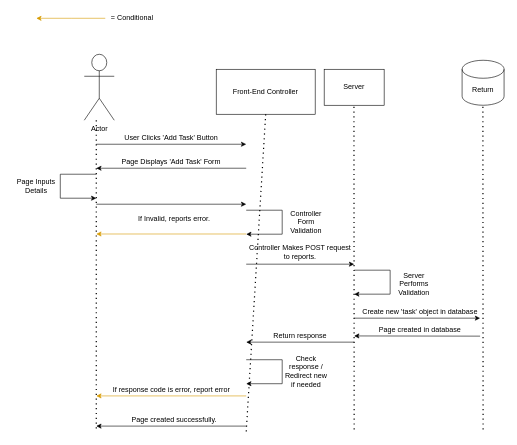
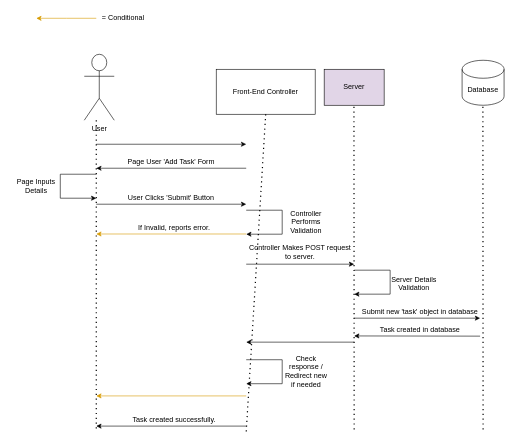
(132, 18) -> (123, 18)
(354, 87) -> (354, 87)
(483, 90) -> (483, 90)
(100, 129) -> (100, 129)
(171, 138) -> none
(171, 162) -> (171, 162)
none -> (171, 198)
(174, 219) -> (174, 228)
(306, 222) -> (306, 222)
(300, 252) -> (300, 252)
(414, 288) -> (414, 288)
(420, 312) -> (420, 312)
(420, 330) -> (420, 330)
(300, 336) -> none
(171, 390) -> none
(174, 420) -> (174, 420)
